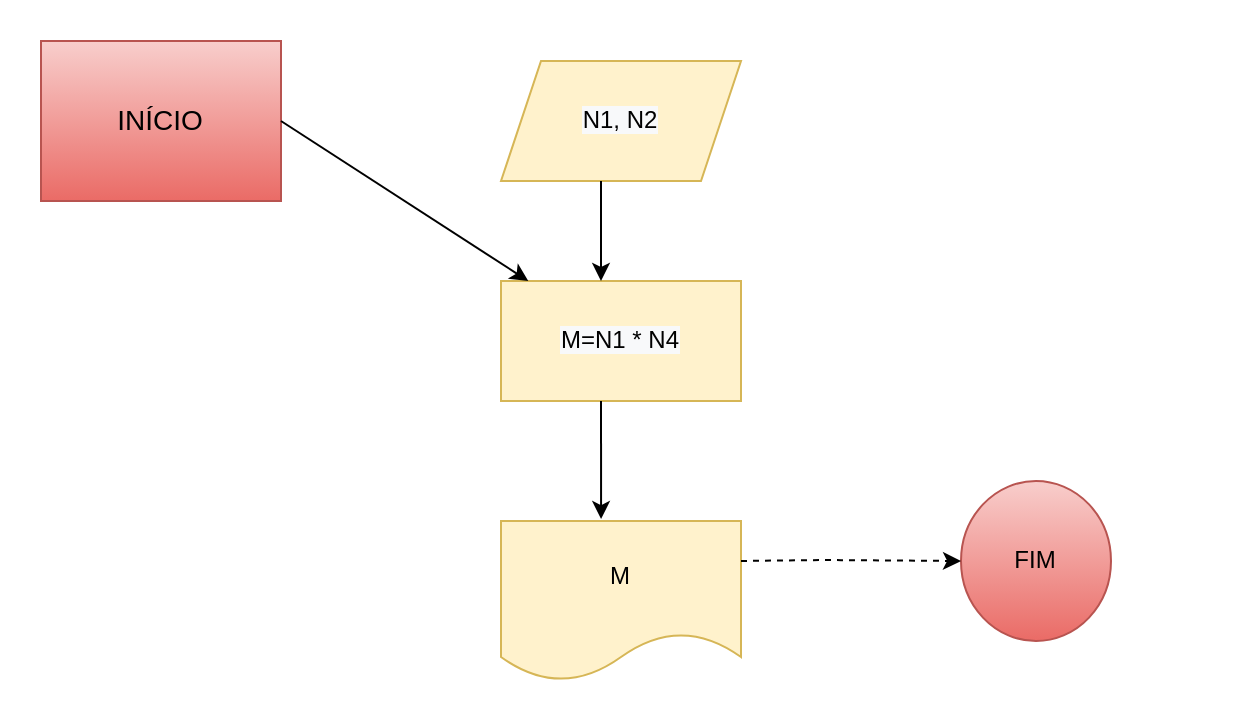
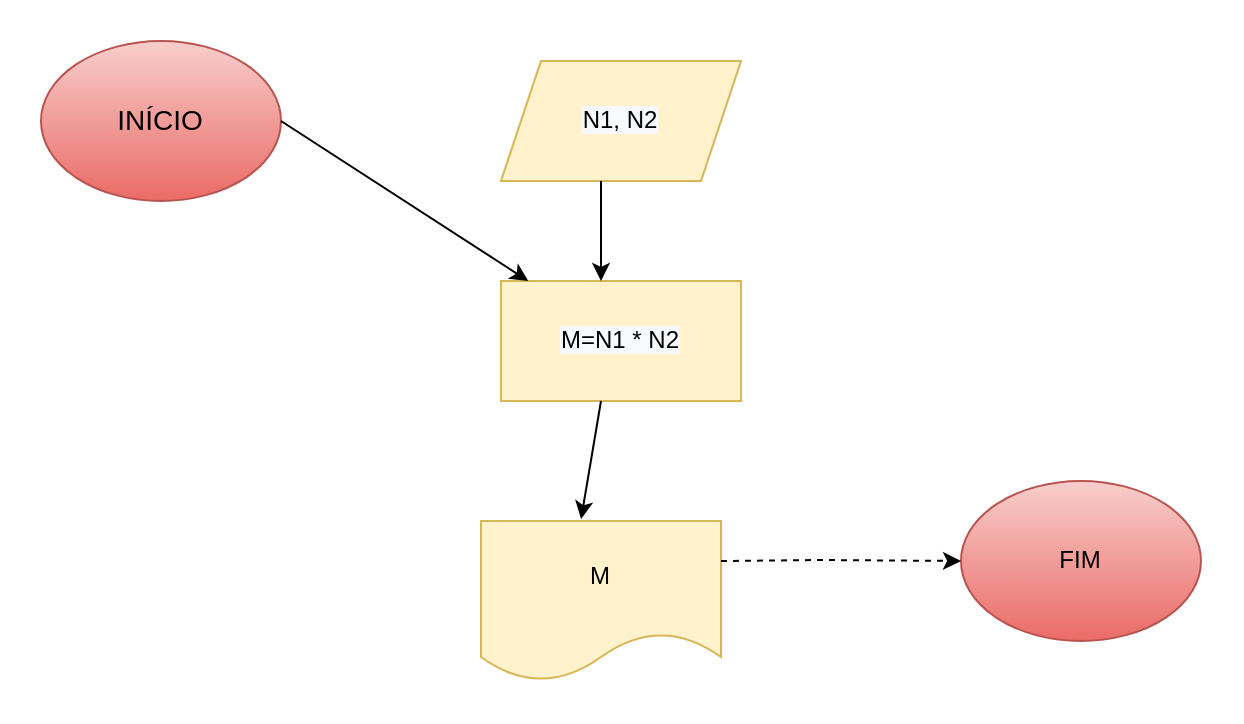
(161, 121) -> (161, 121)
(621, 341) -> (621, 341)
(1036, 561) -> (1081, 561)
(621, 601) -> (601, 601)
